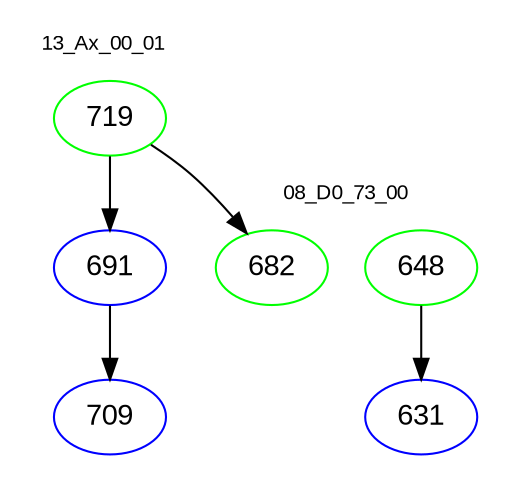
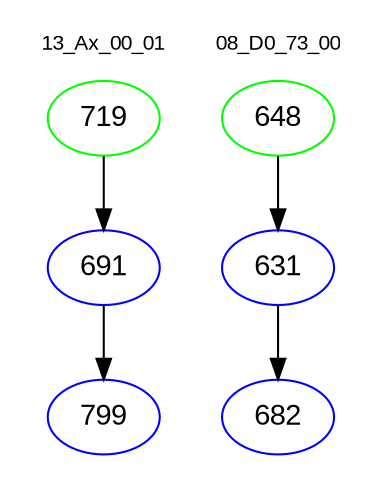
(212, 195) -> (278, 332)
(272, 268) -> (278, 417)
(110, 417) -> (104, 417)
